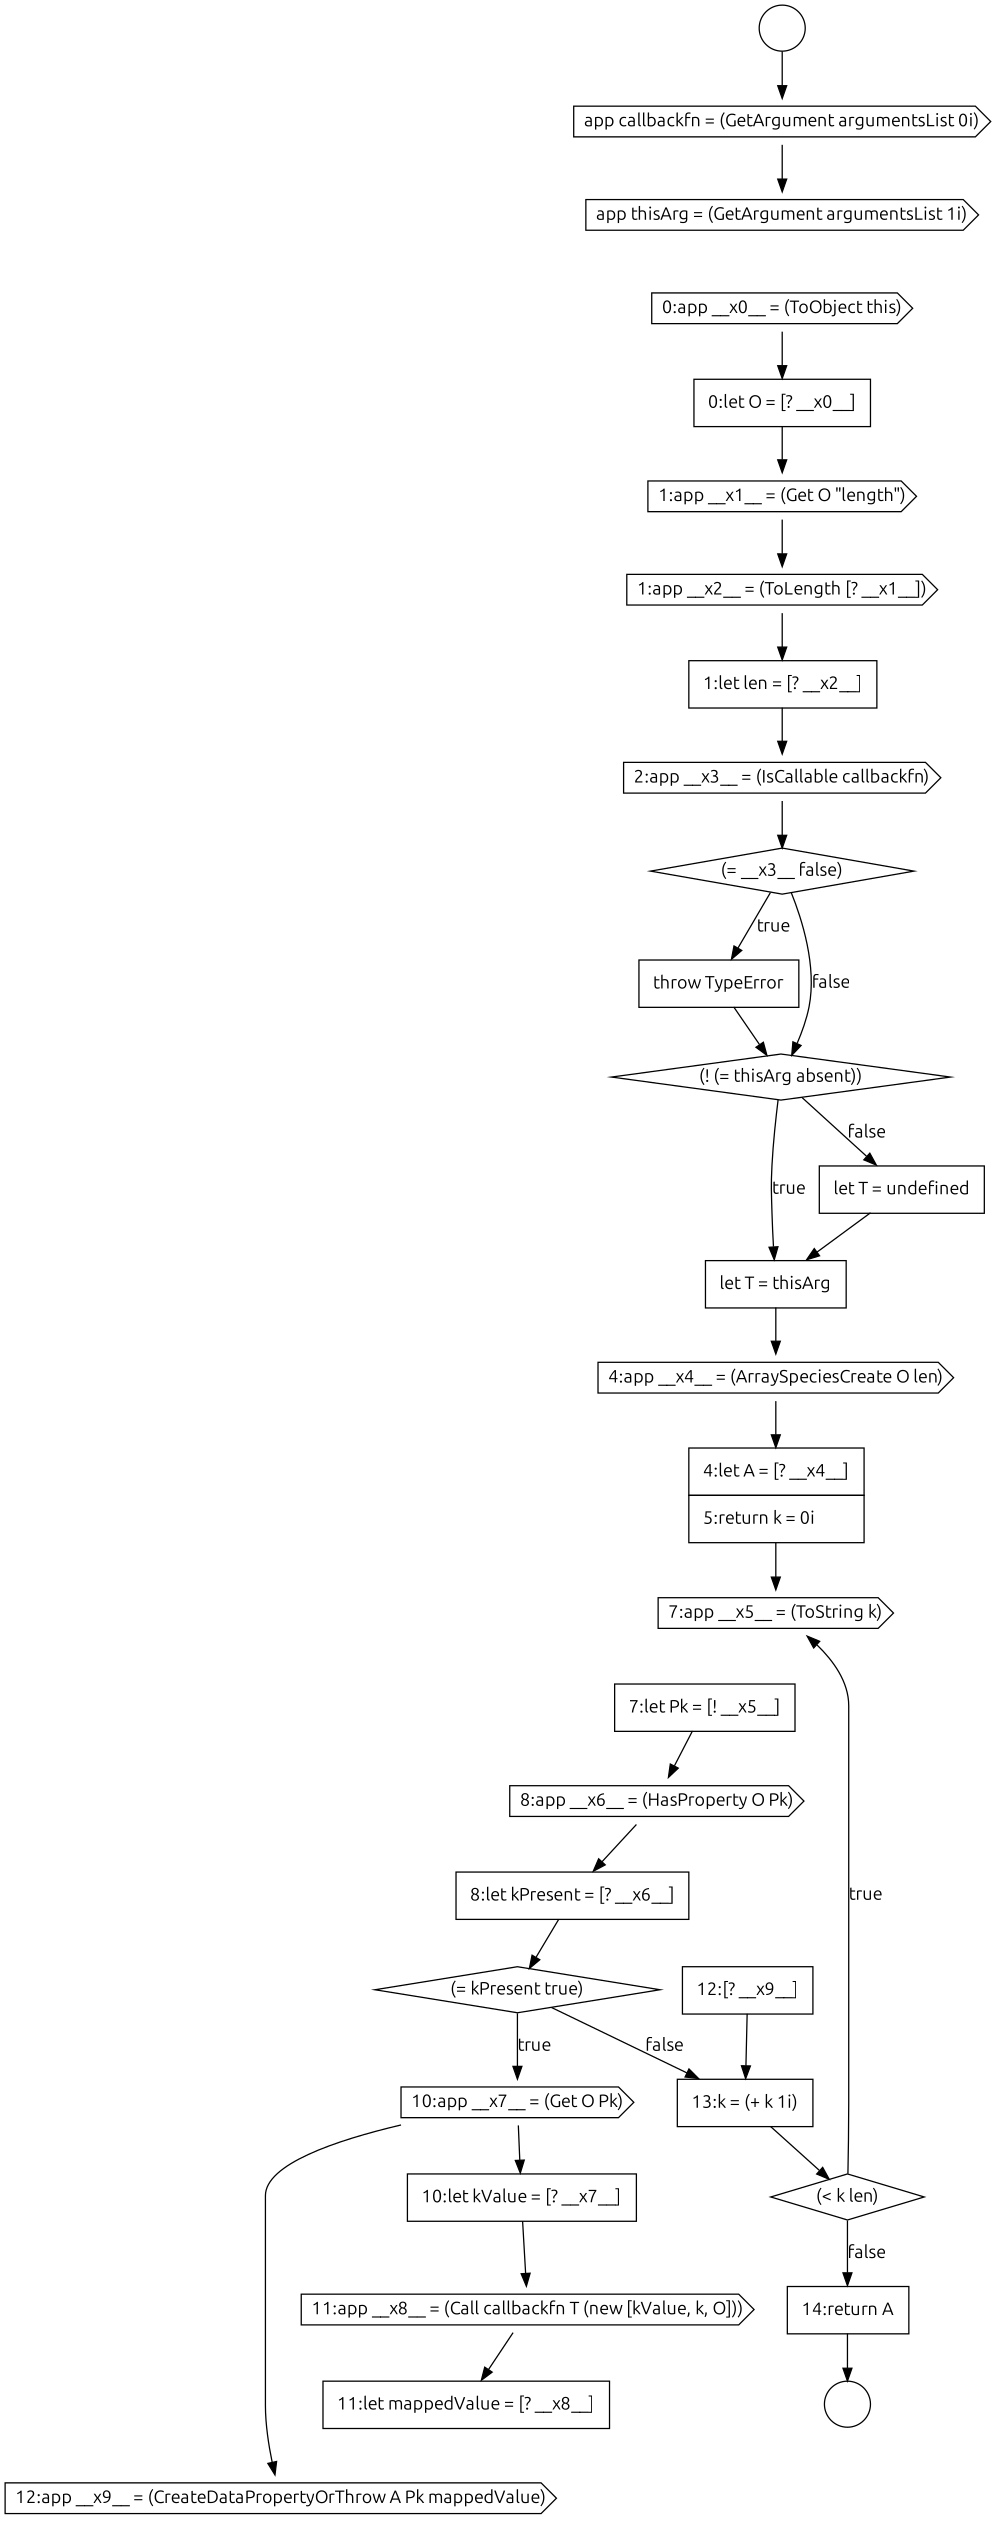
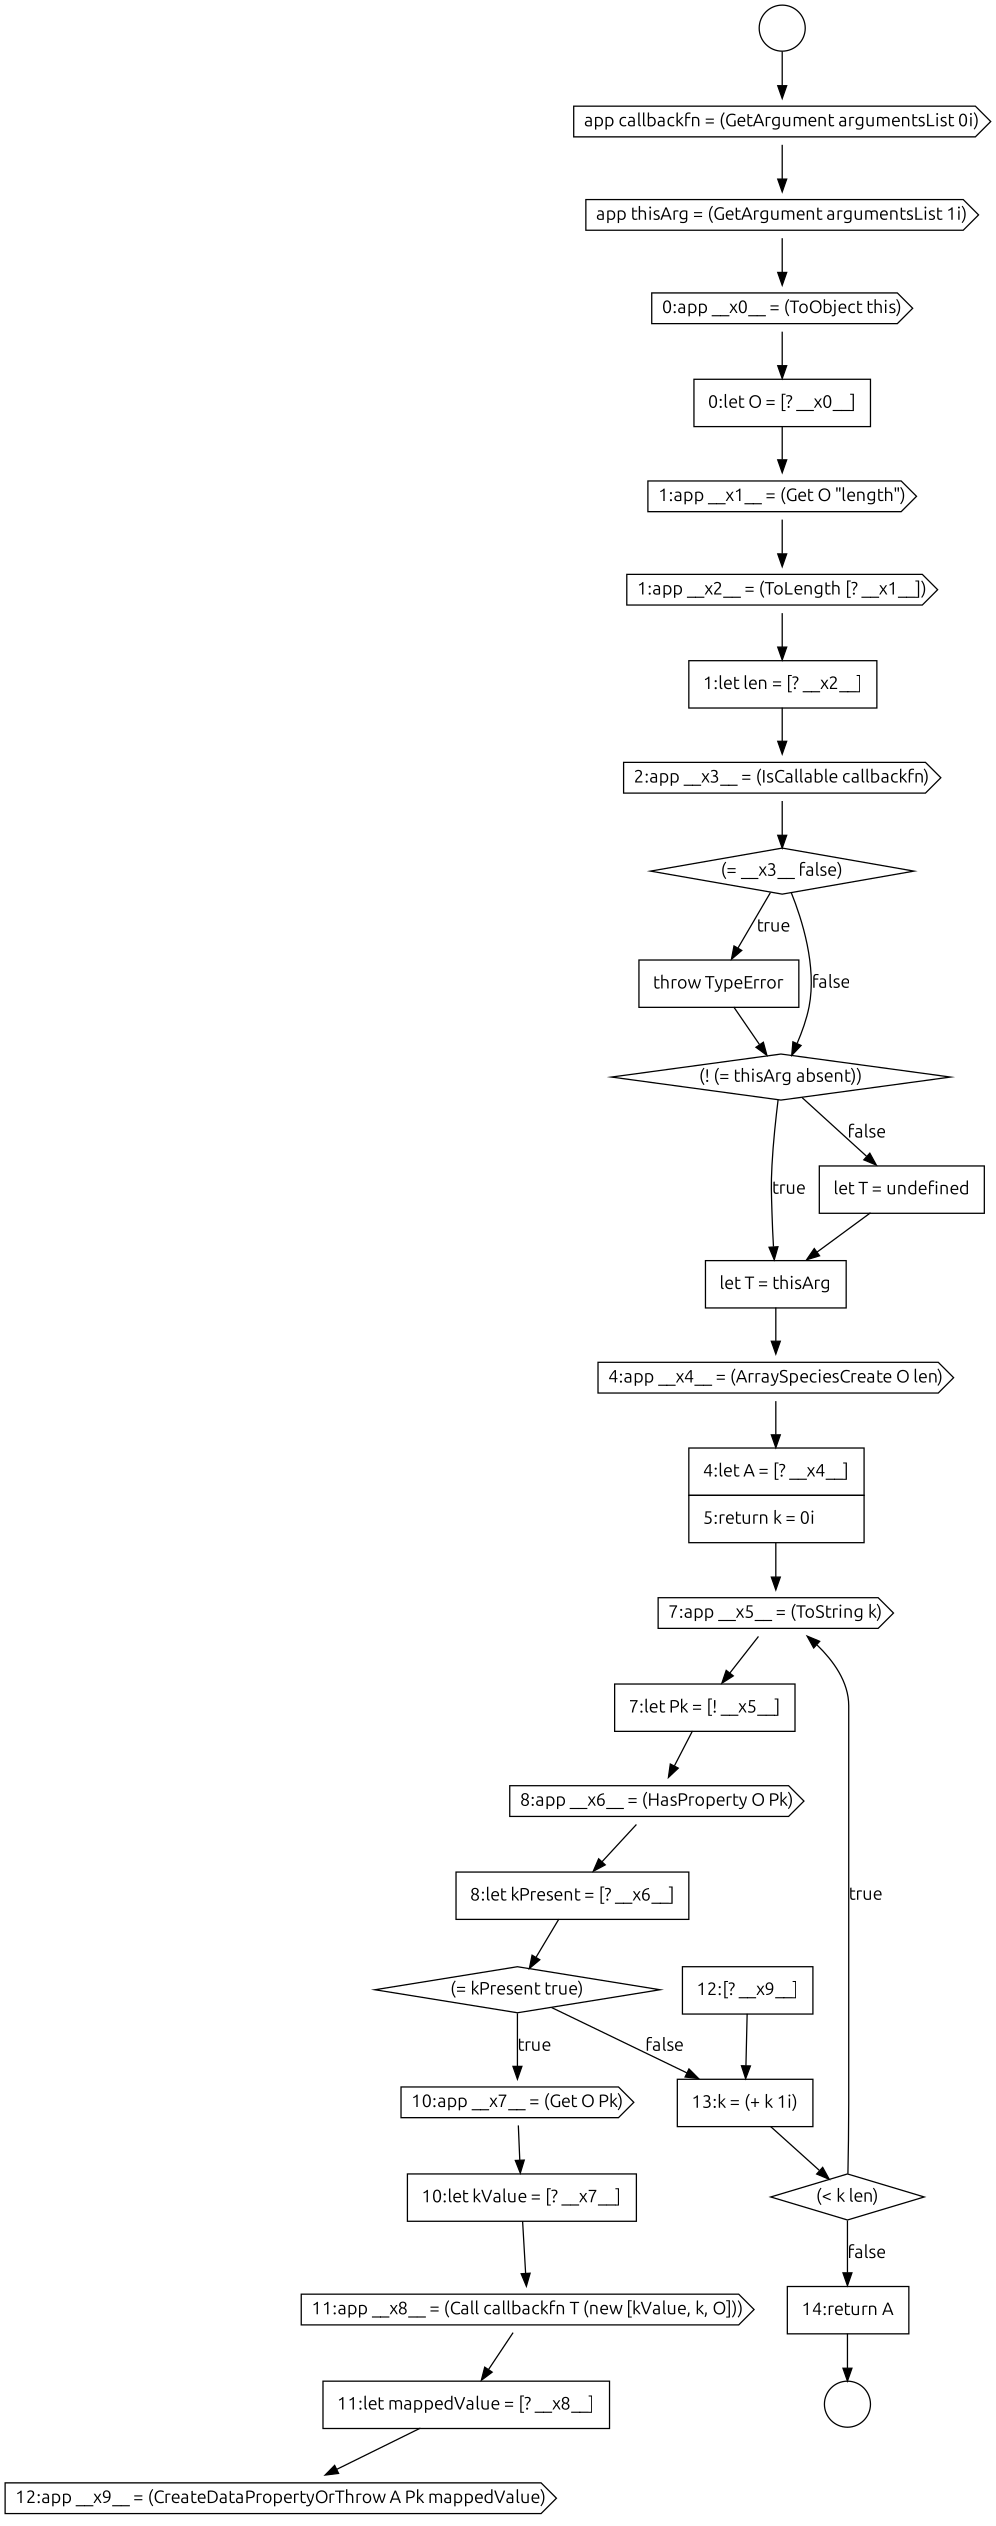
none -> (782, 255)
none -> (744, 1655)
(265, 2249) -> (379, 2449)
